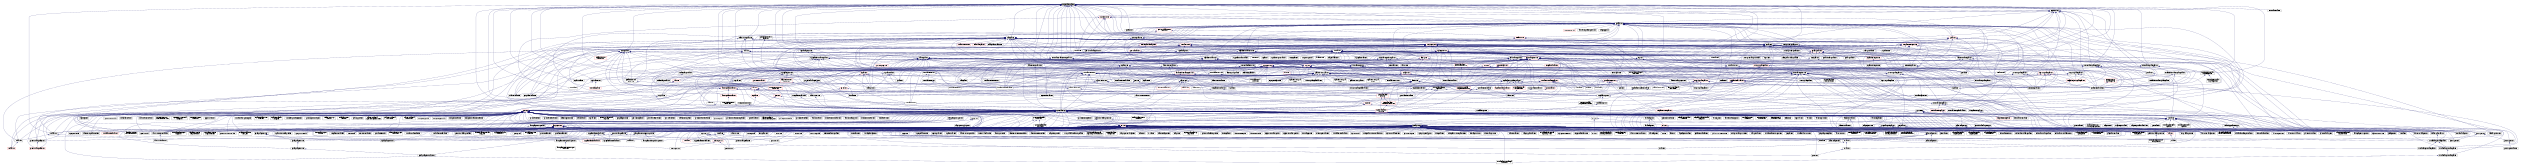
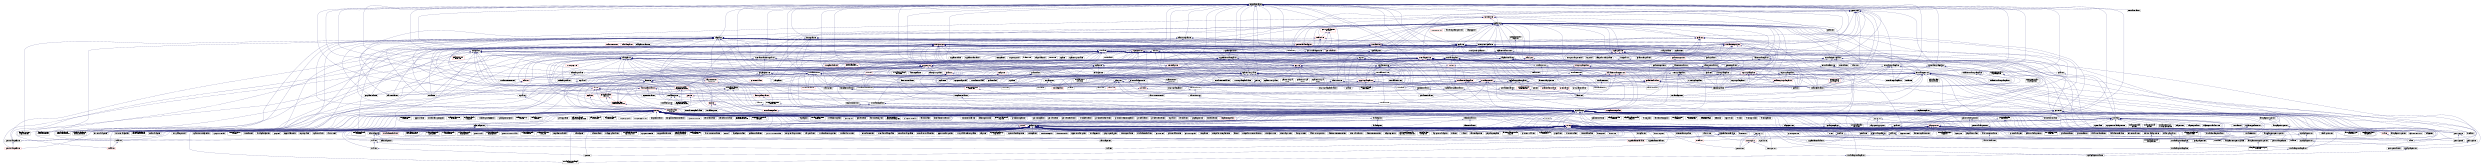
none -> (2116, 126)
(210, 133) -> none
(779, 133) -> none
